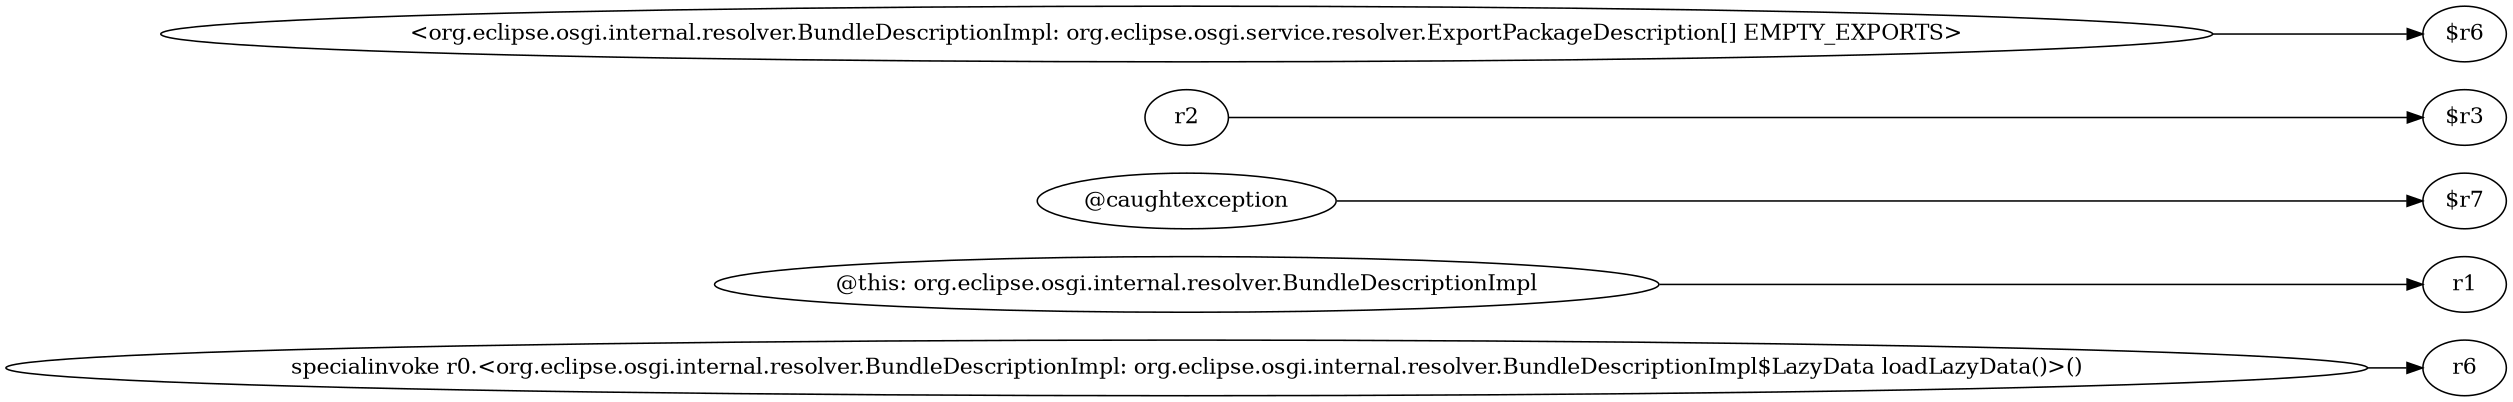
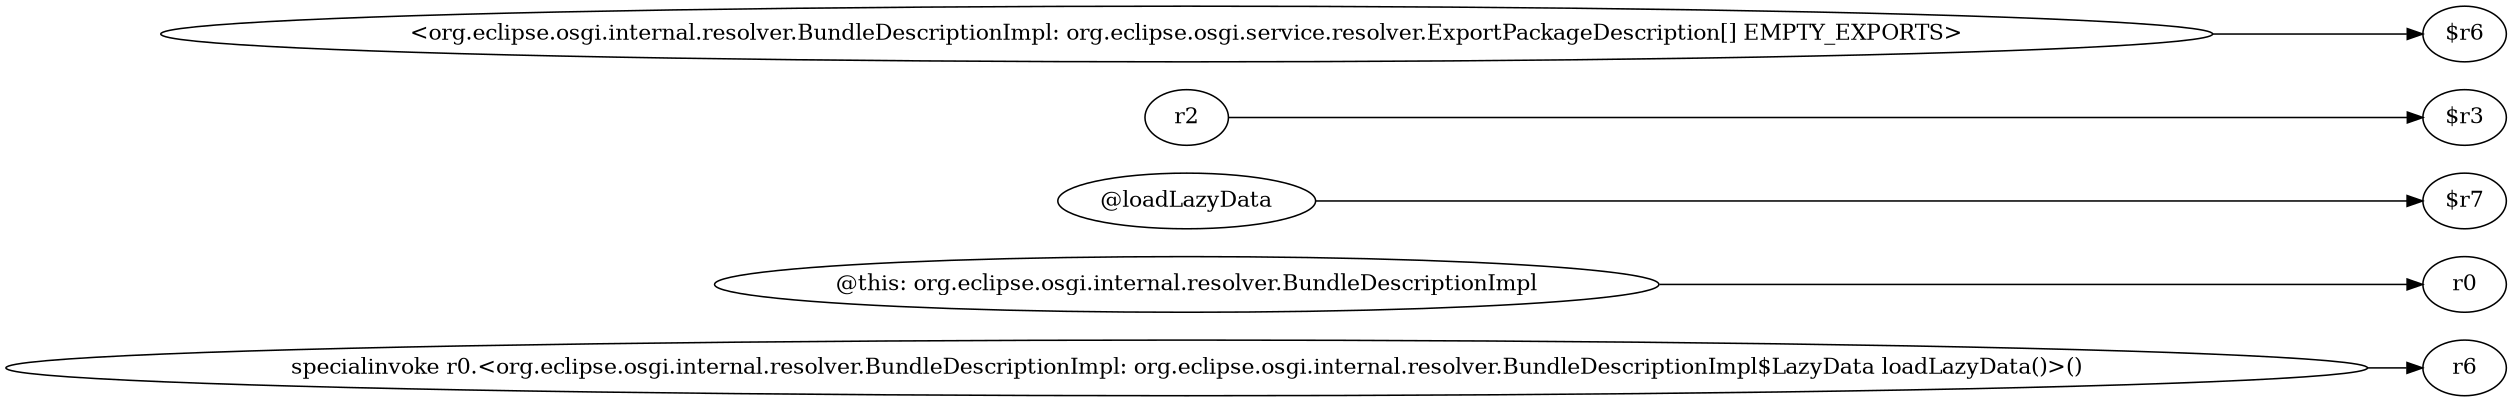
(1187, 201) -> (1187, 201)
(2465, 284) -> (2465, 284)
